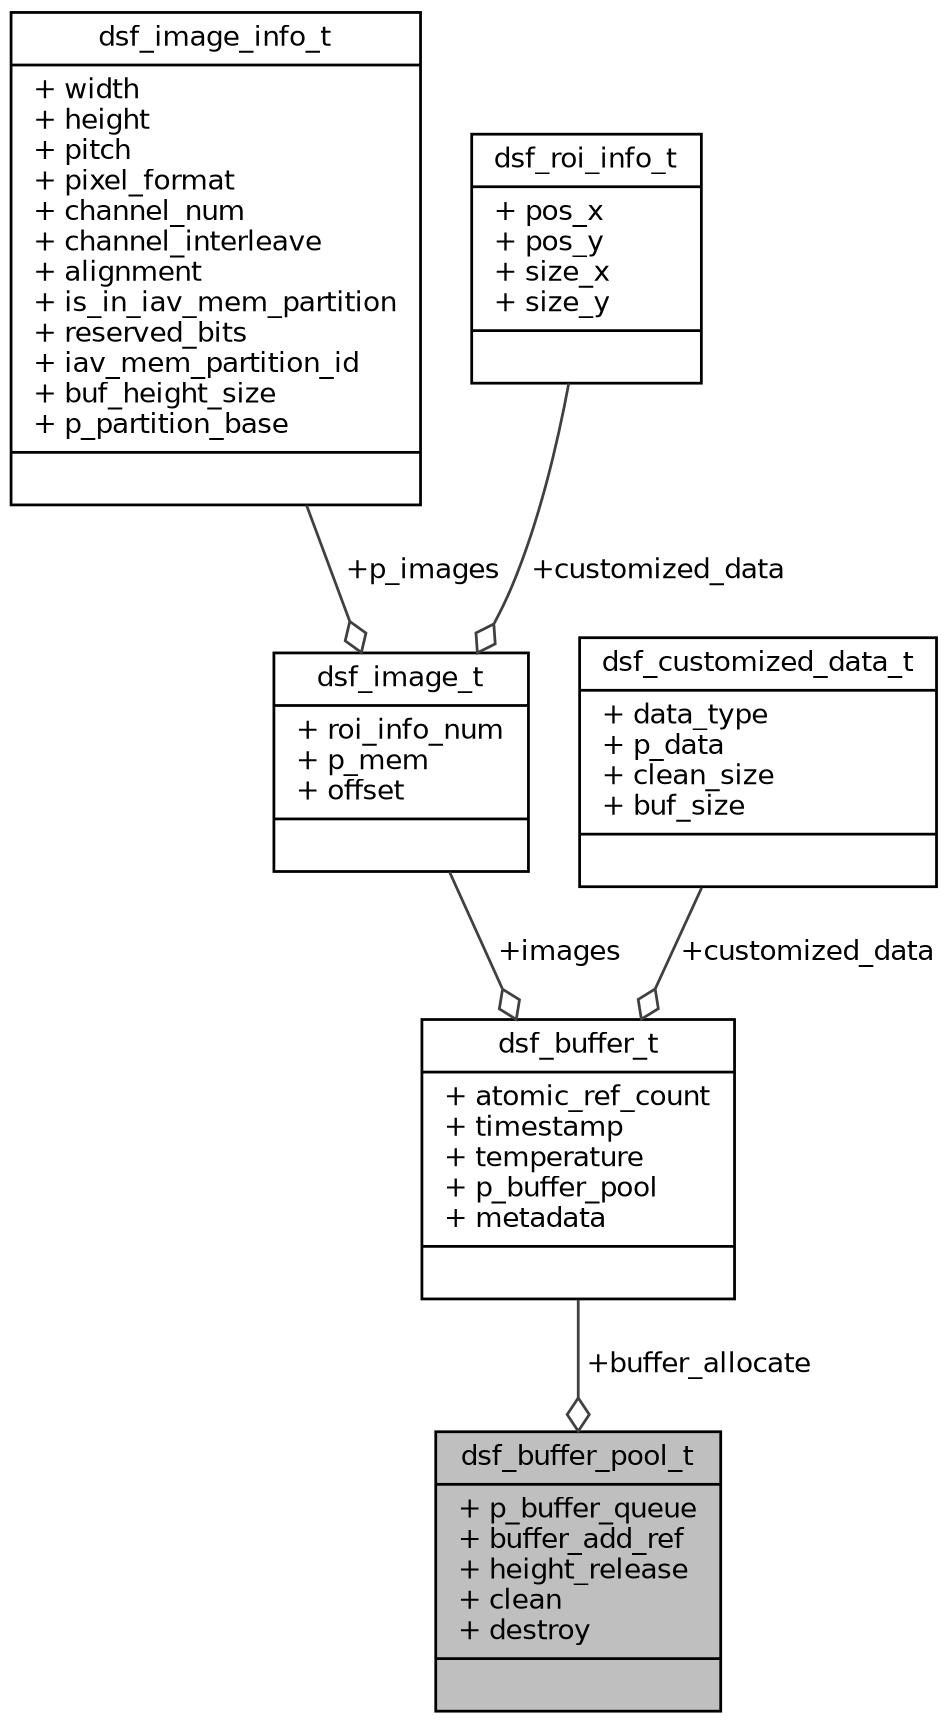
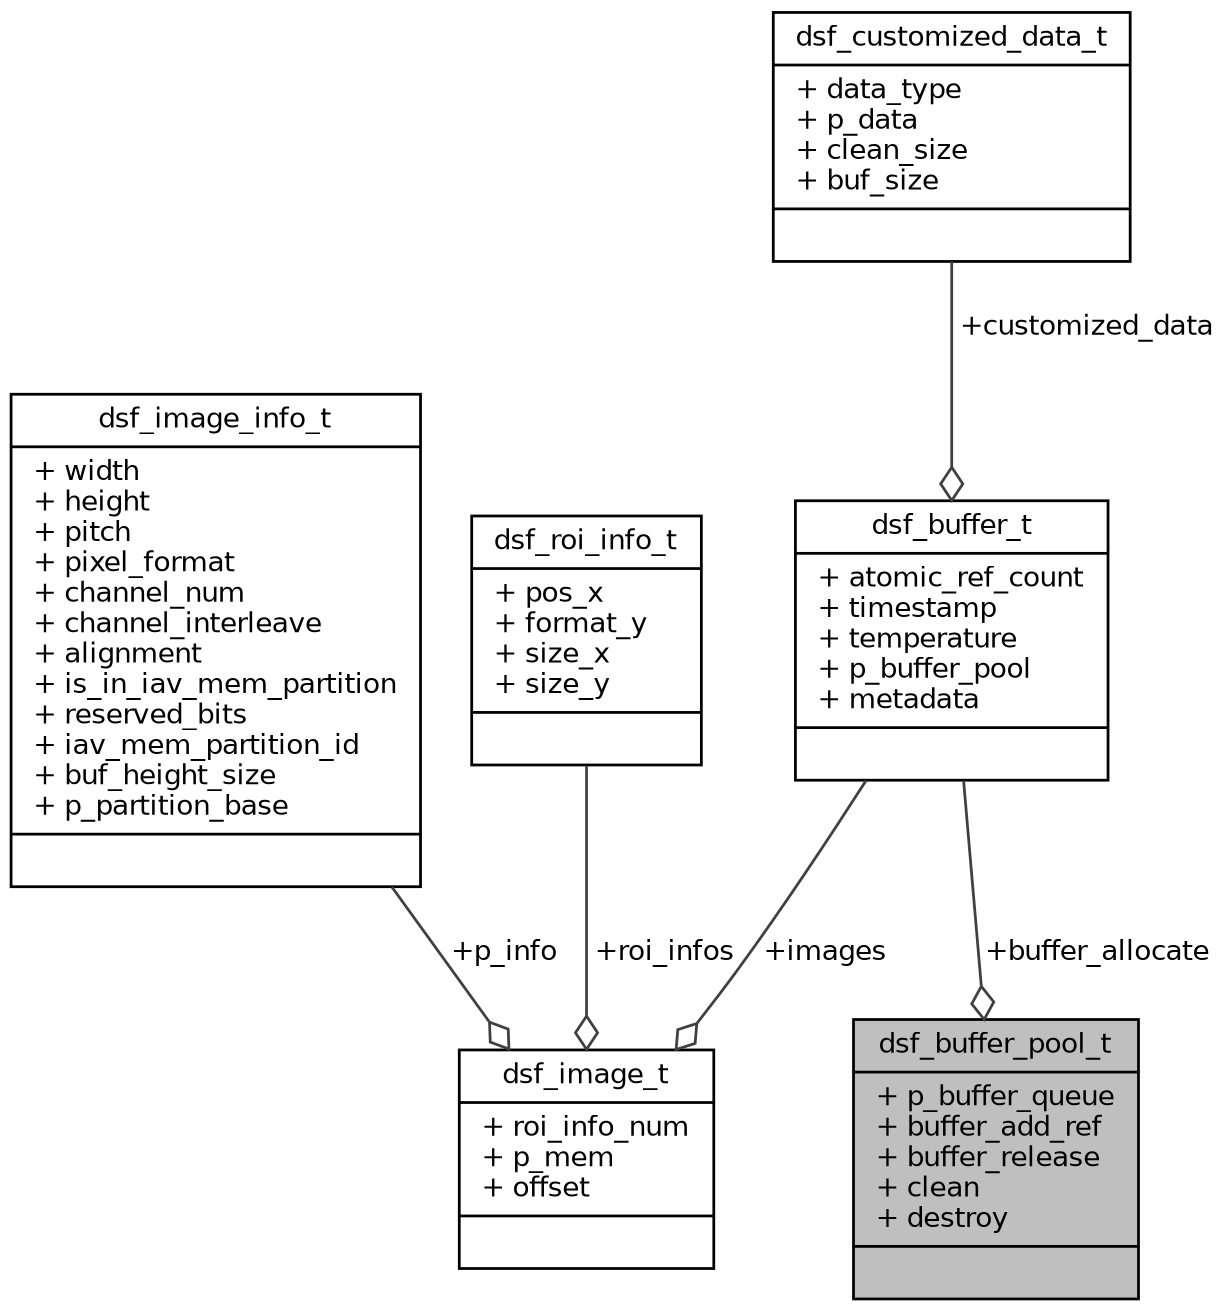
(549, 242) -> (571, 624)
(419, 571) -> (501, 953)
(654, 571) -> (661, 953)
(476, 930) -> (784, 904)
(574, 1570) -> (989, 1158)
